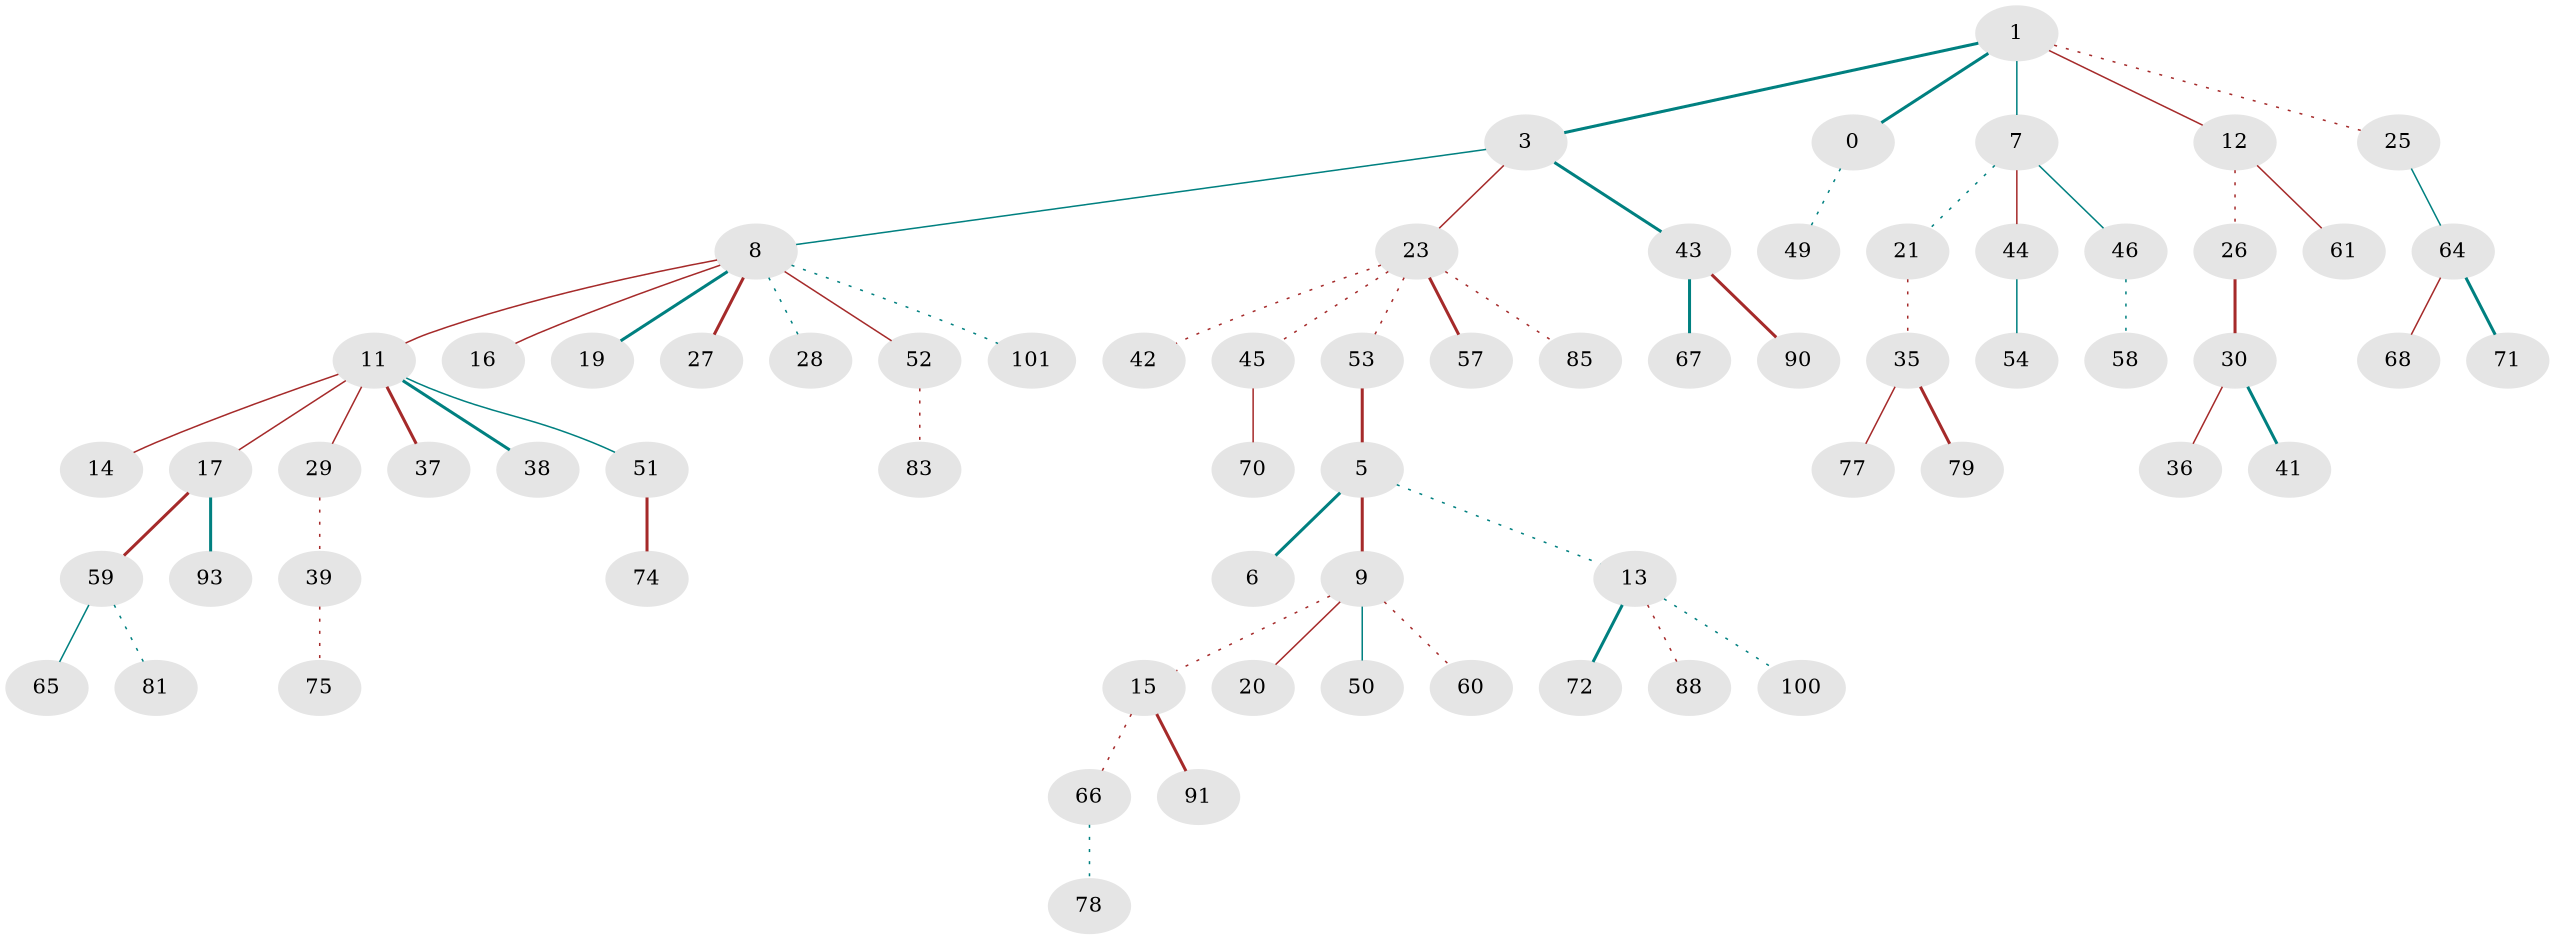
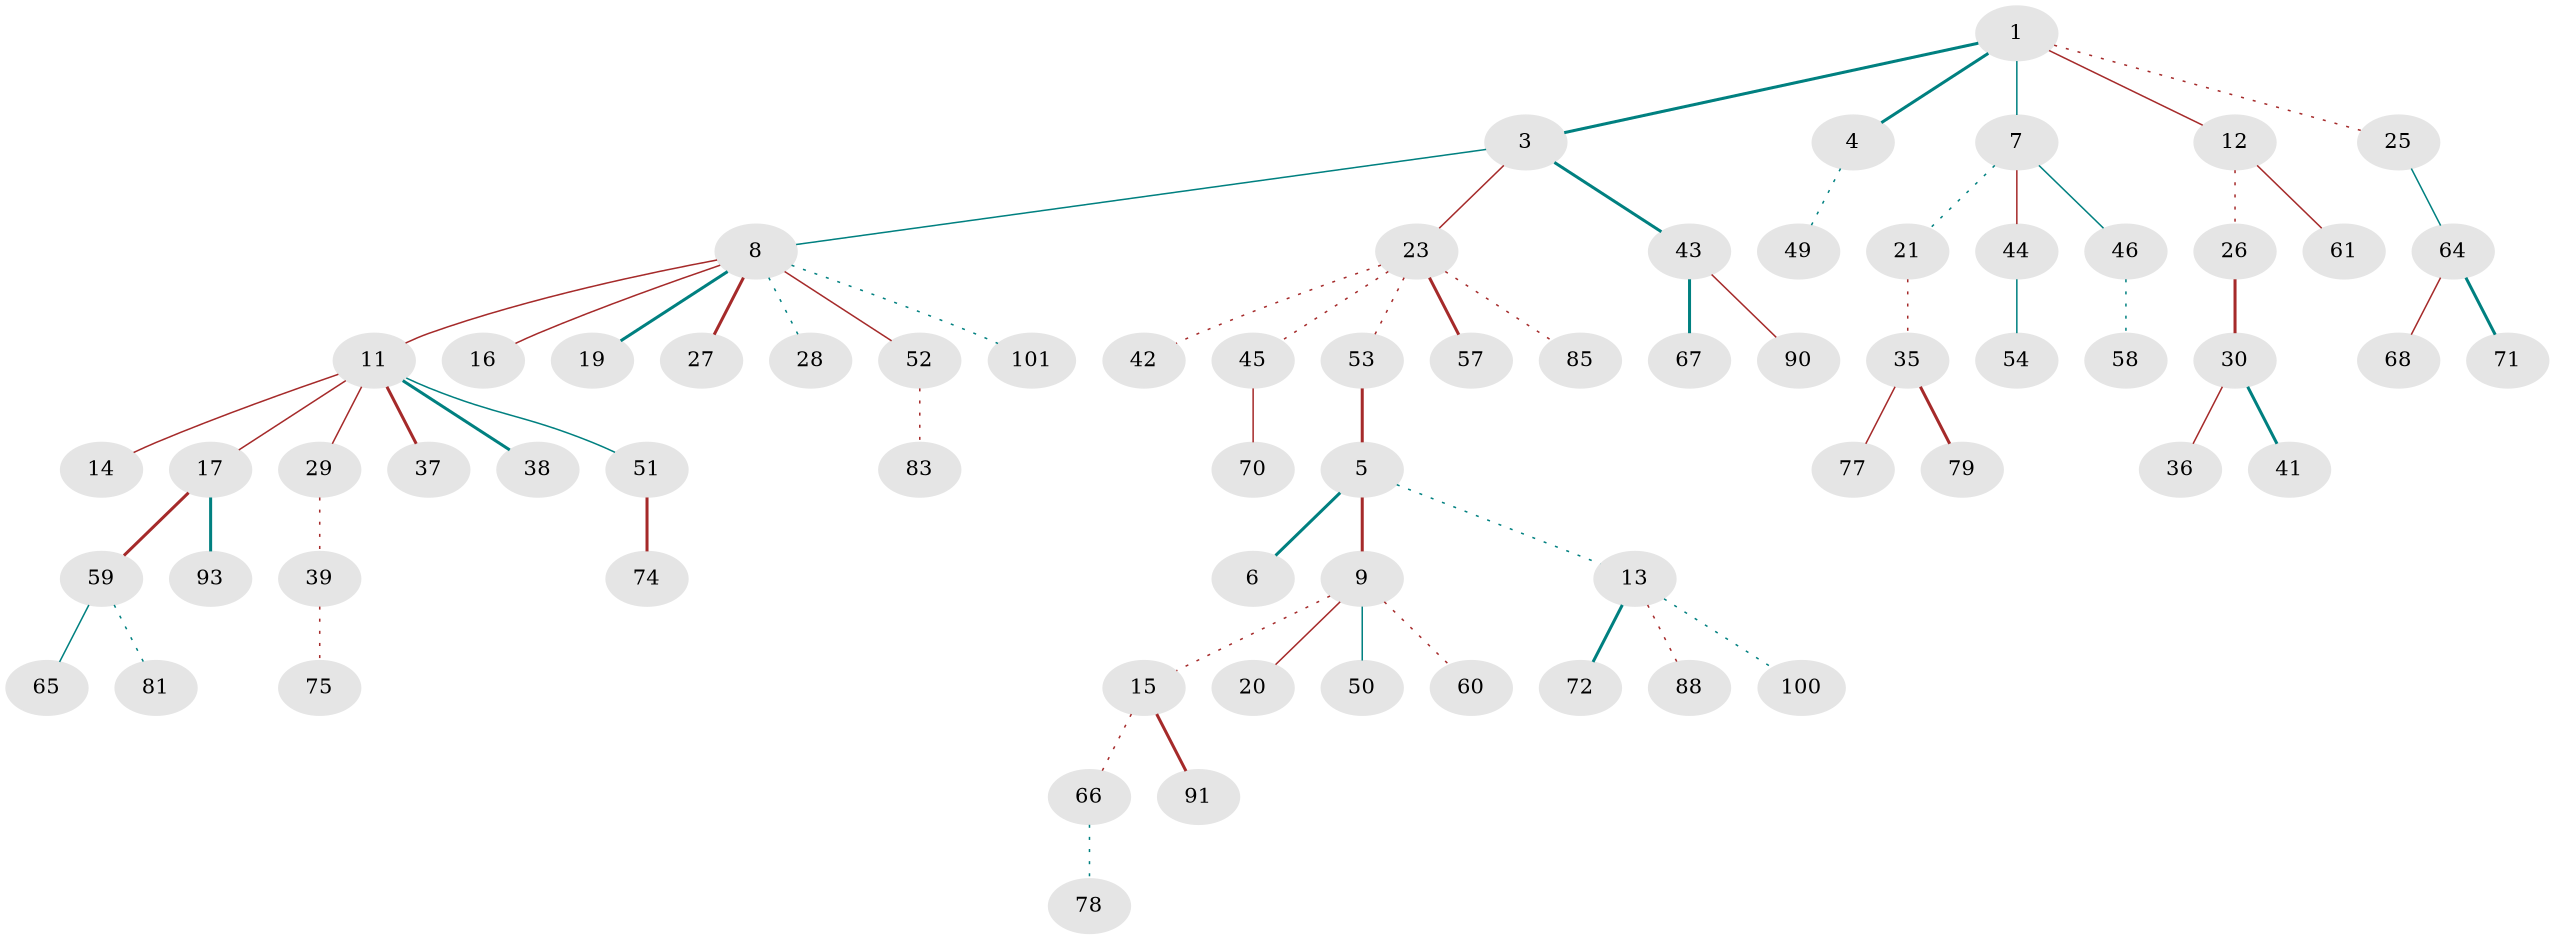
(1853, 142) -> (1853, 142)
(1744, 306) -> (1744, 306)
